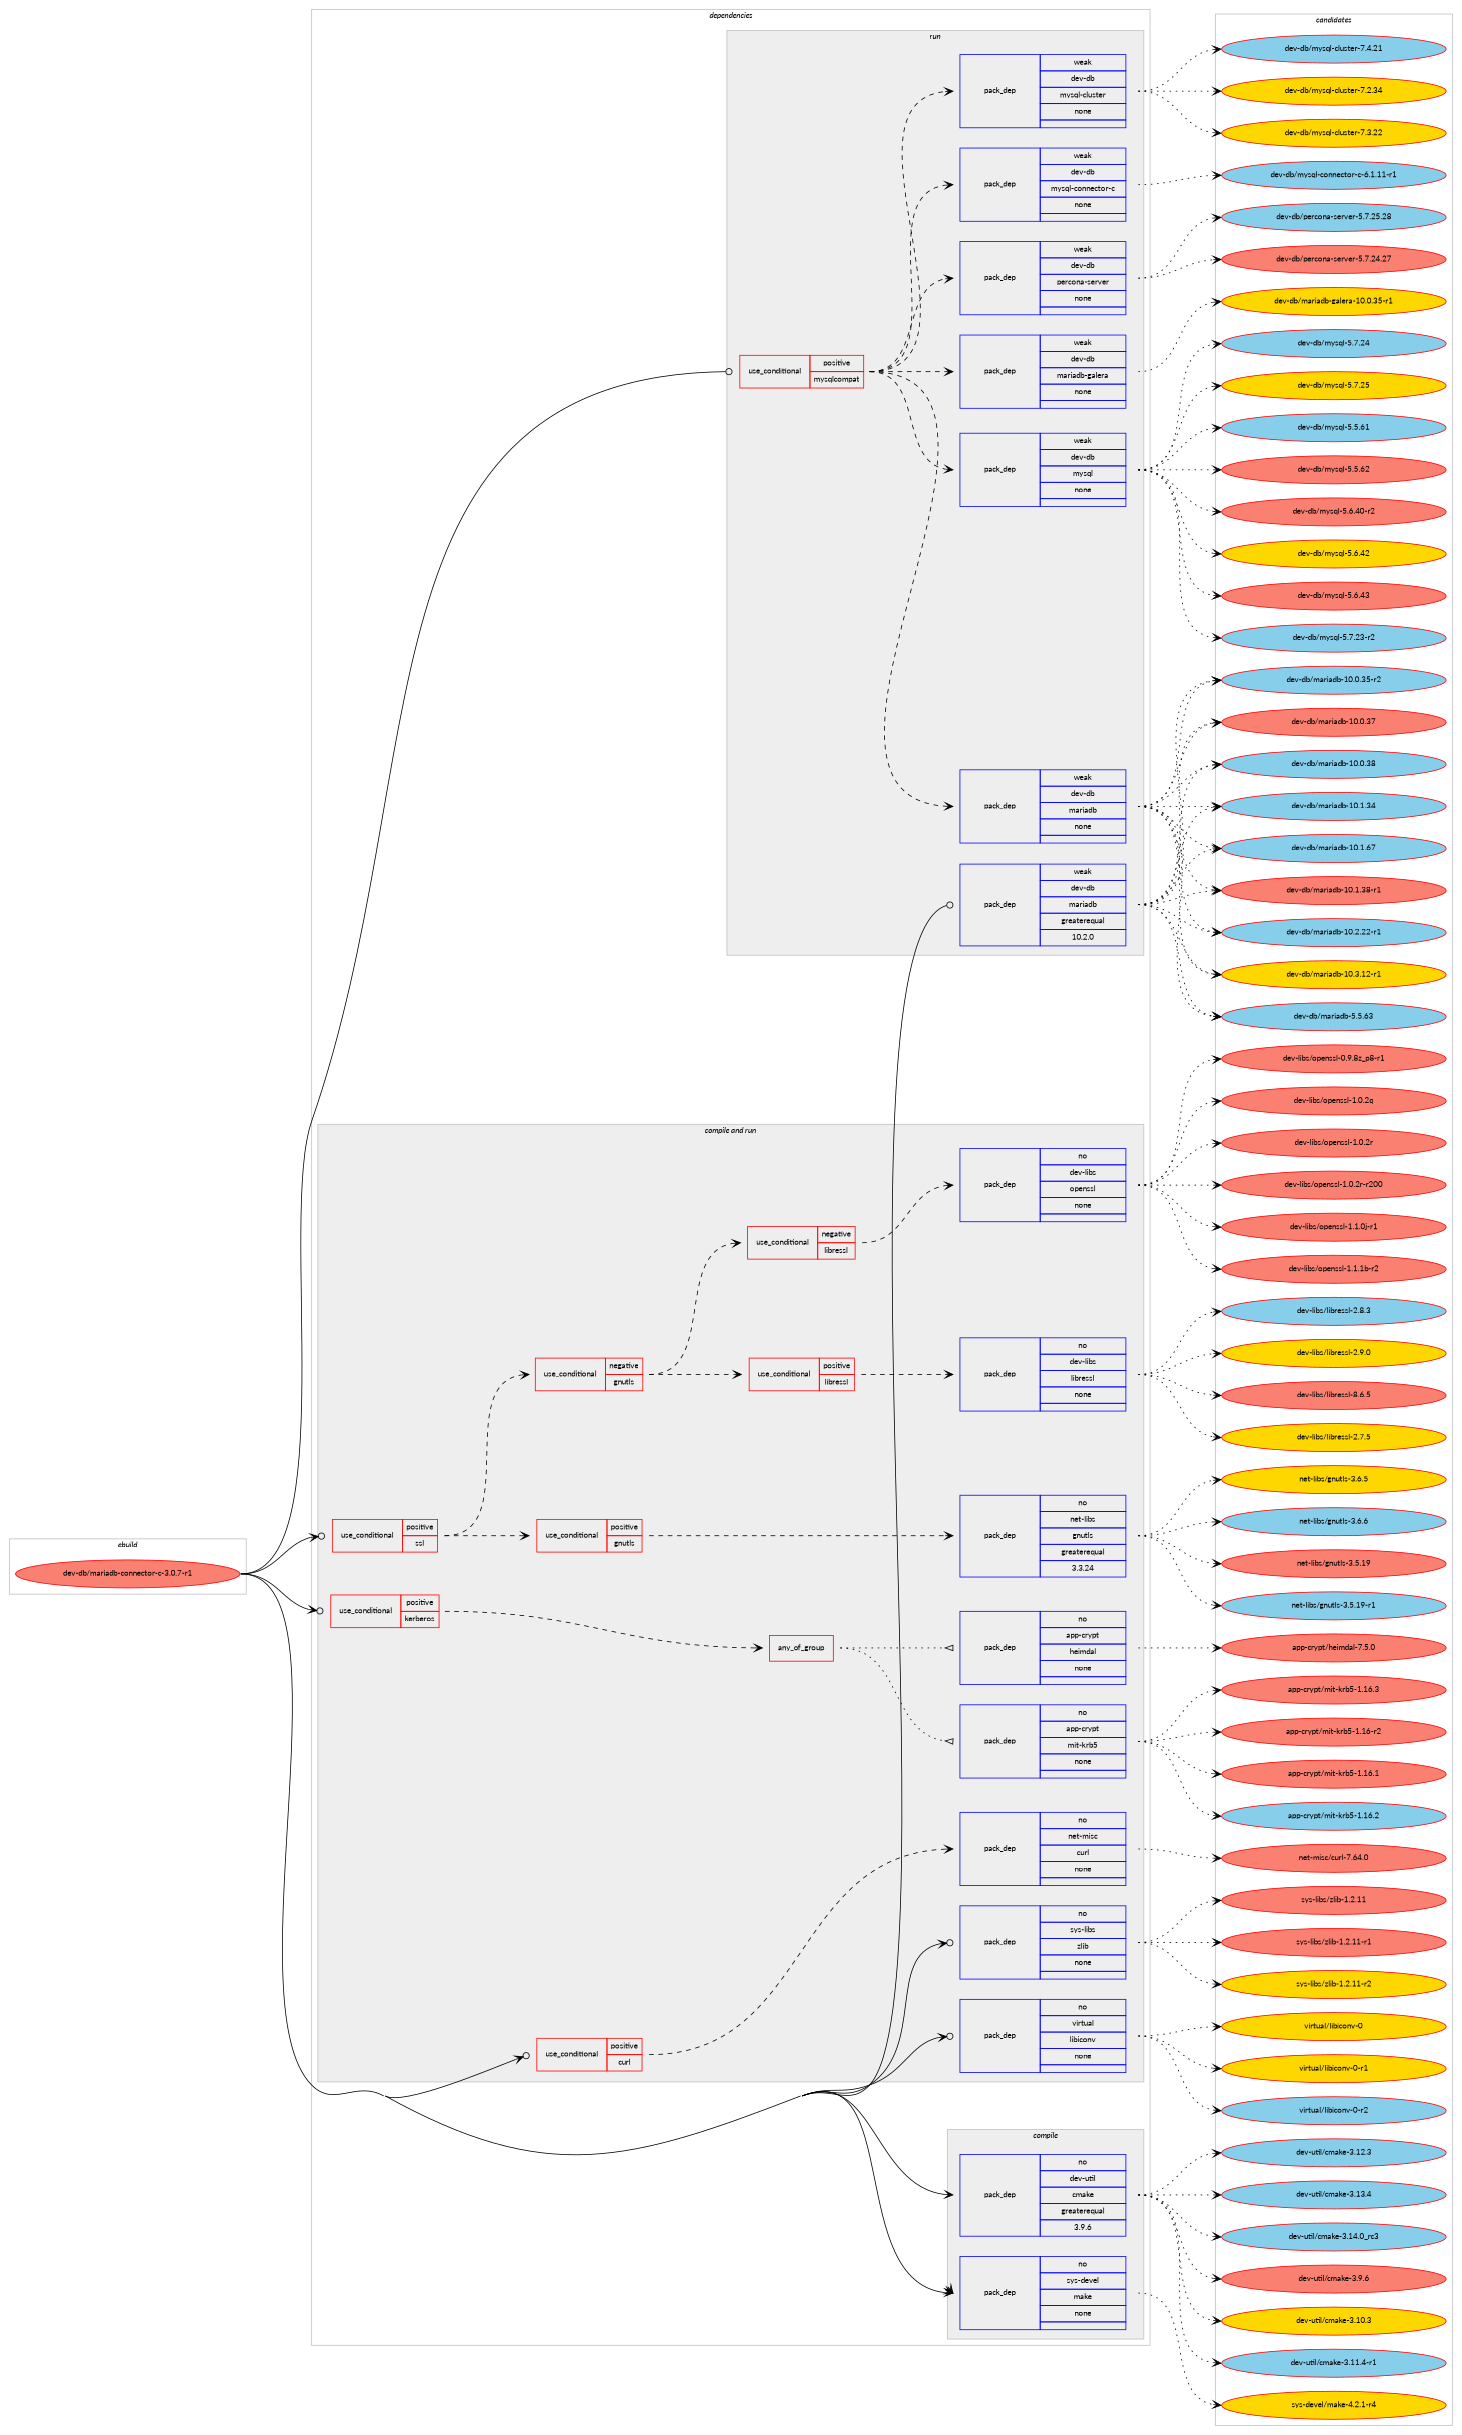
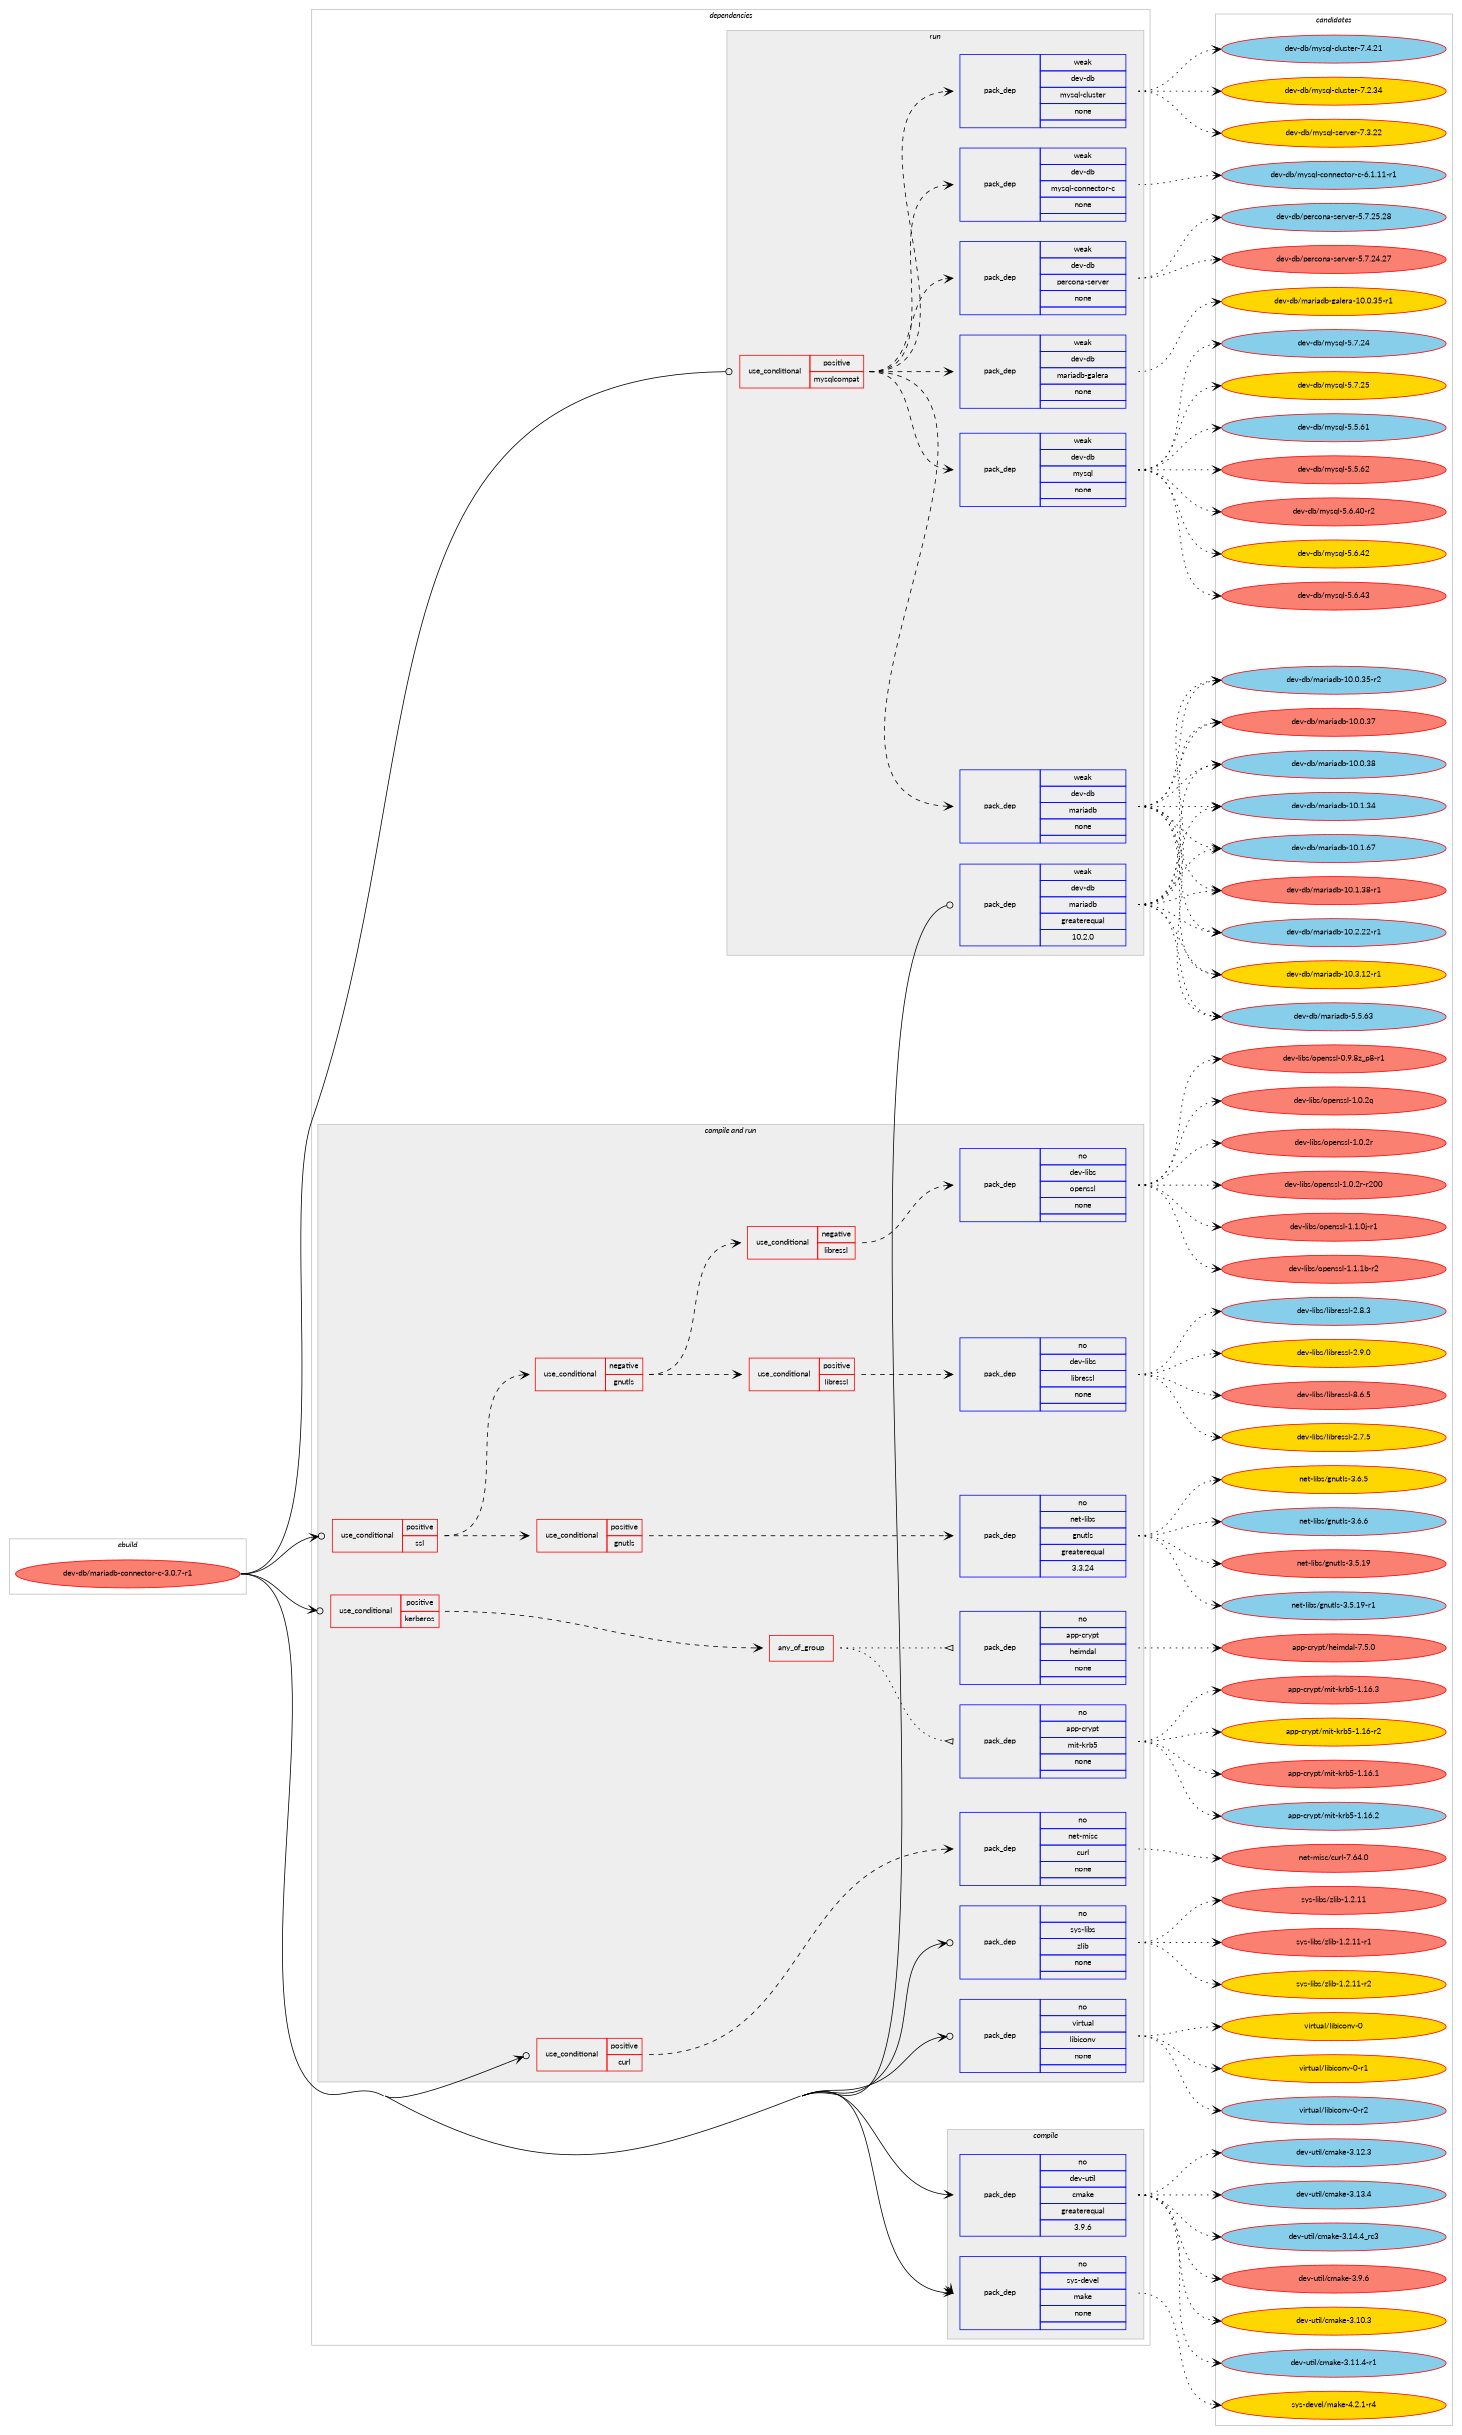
(1334, 133) -> (1334, 133)
(1334, 638) -> none
(1334, 1732) -> (1334, 1732)
(1334, 2237) -> (1334, 2237)
